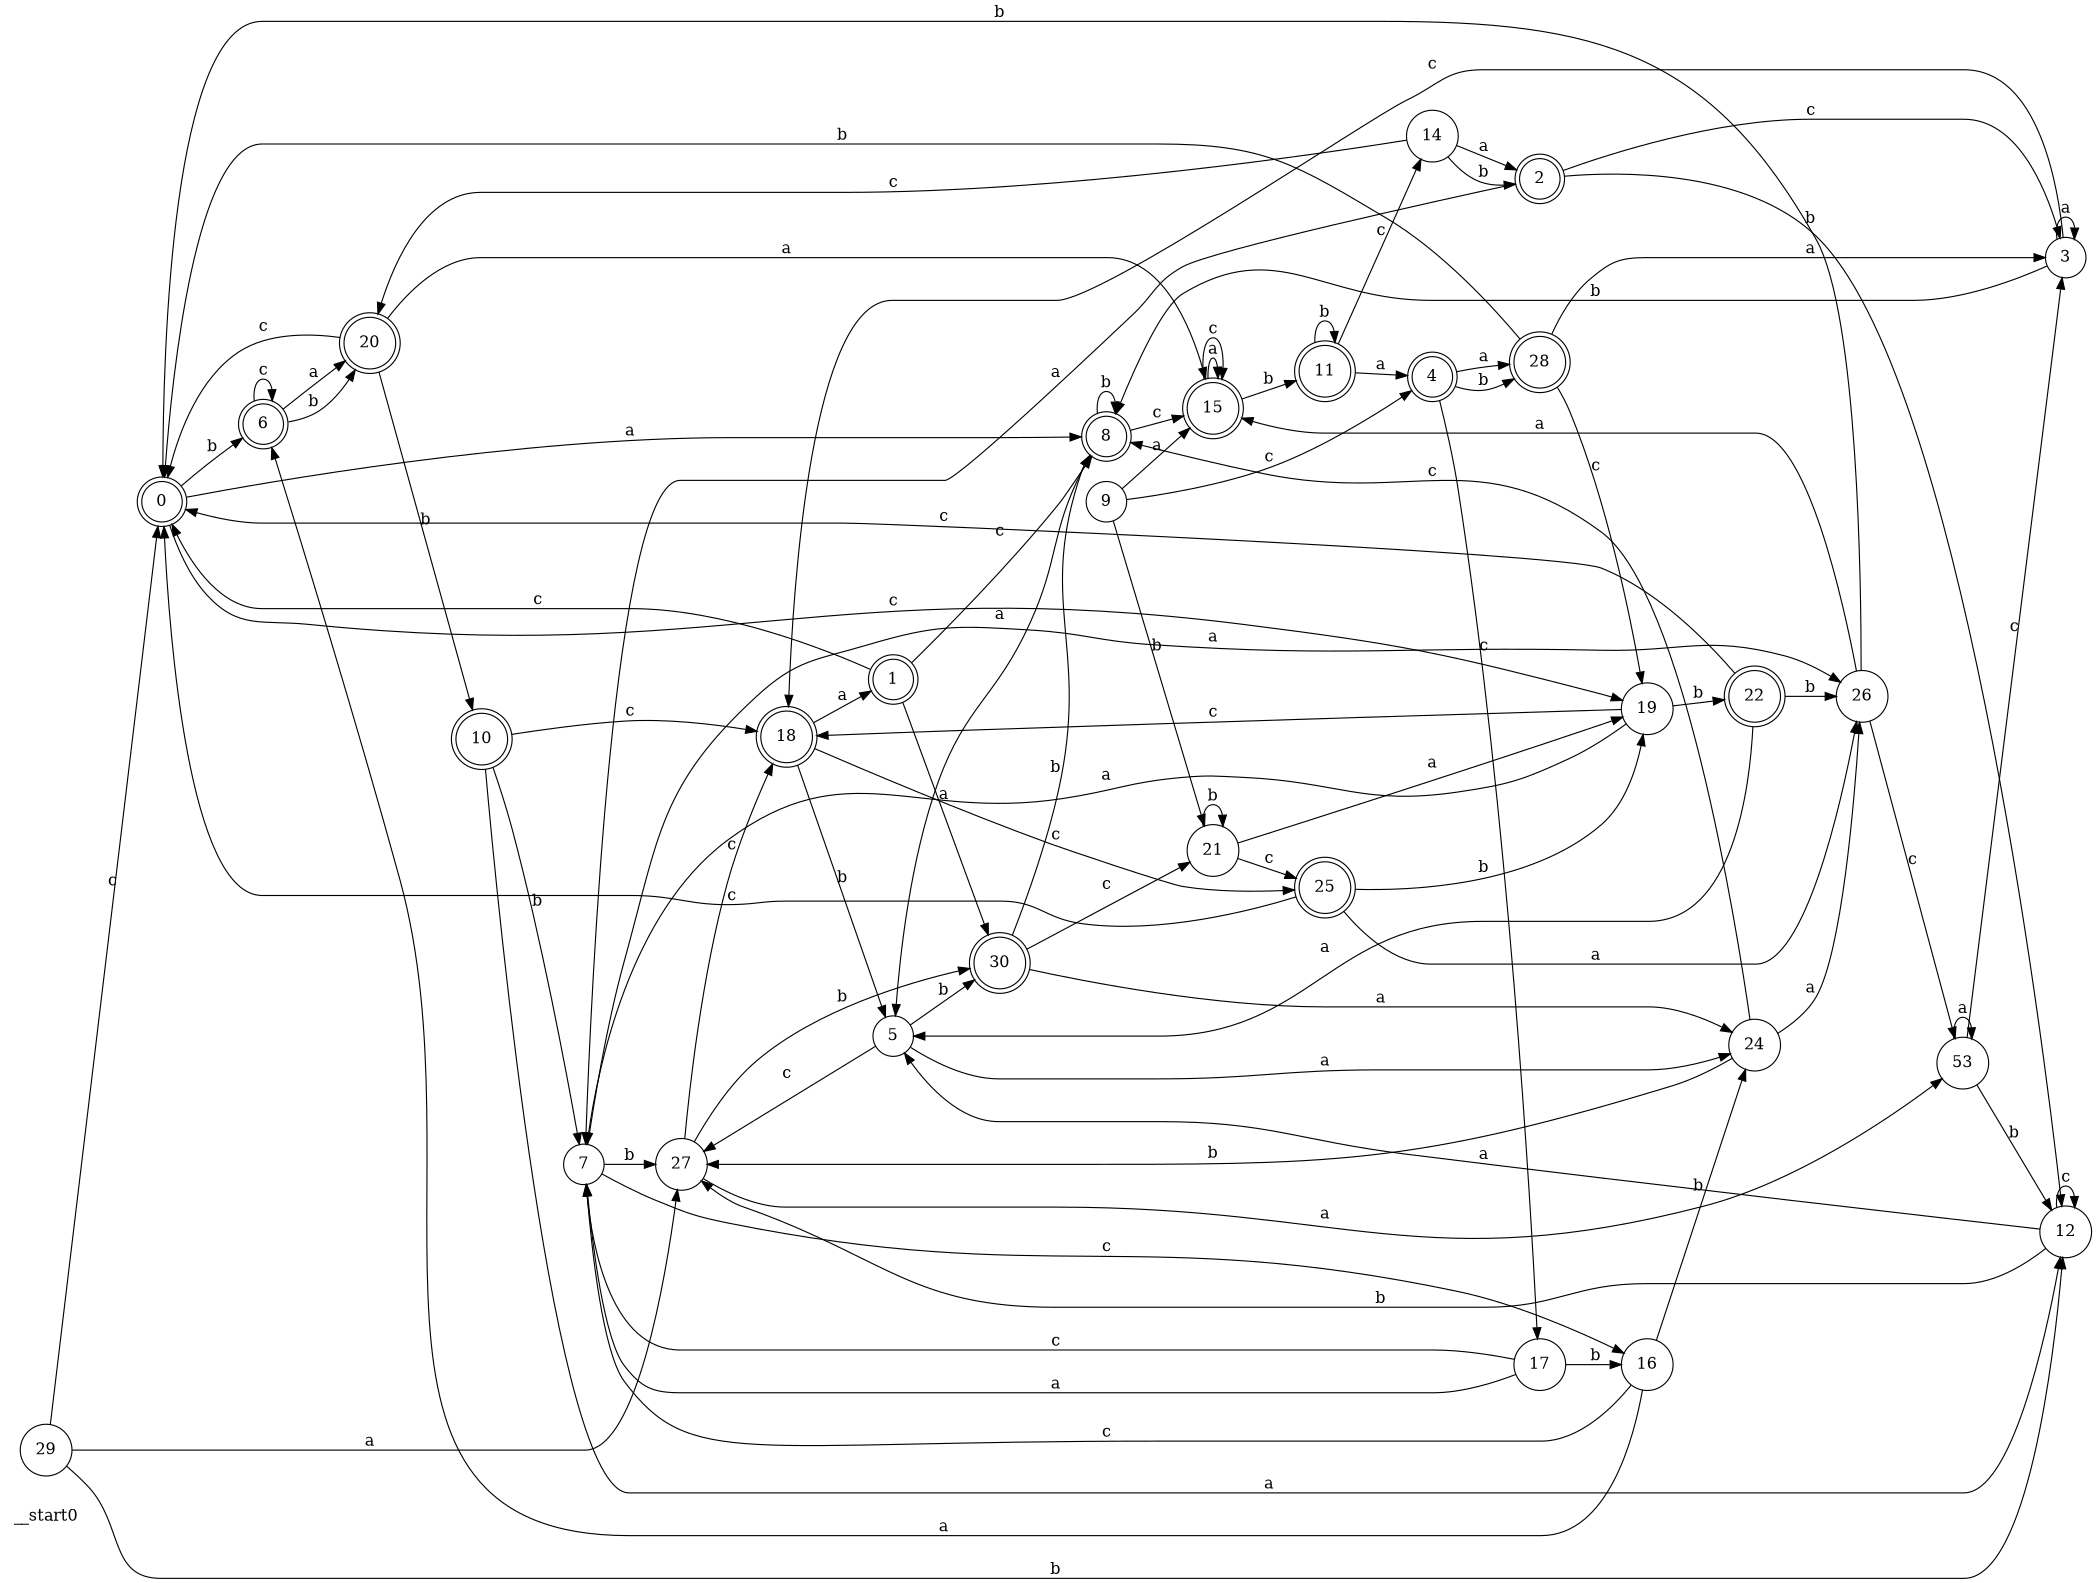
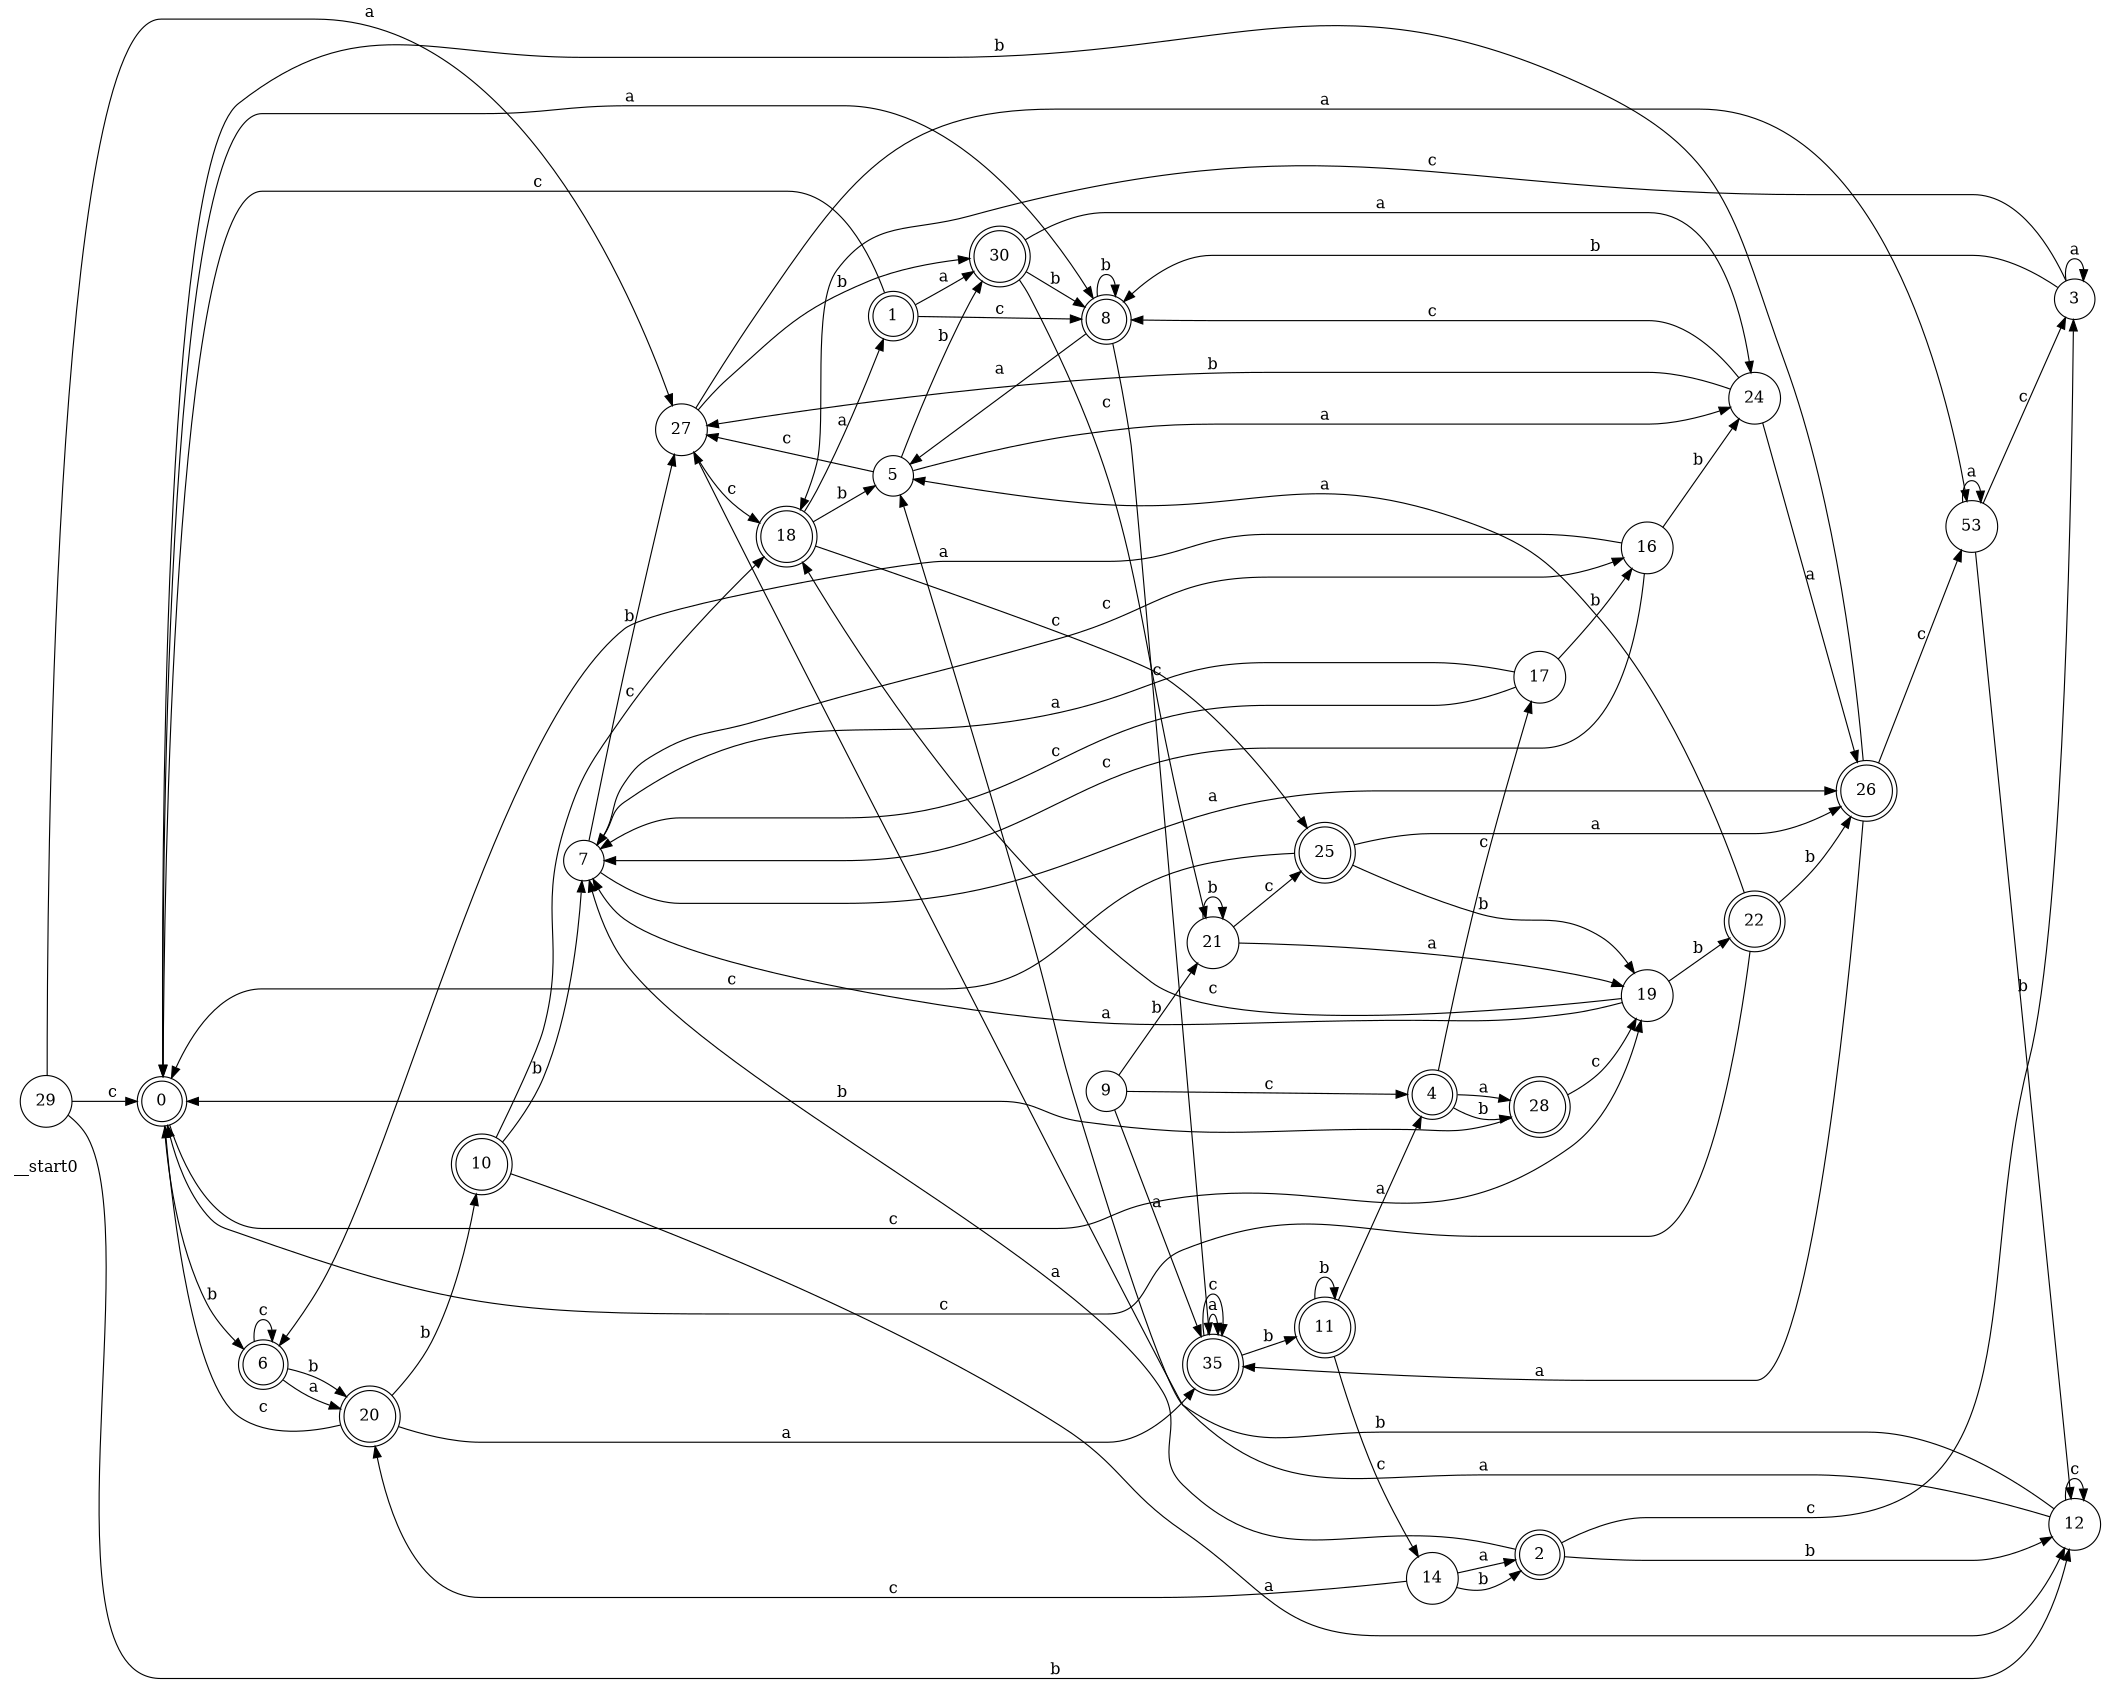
(1775, 258) -> none
(1213, 408) -> (1213, 1365)
(1862, 696) -> (1867, 791)
